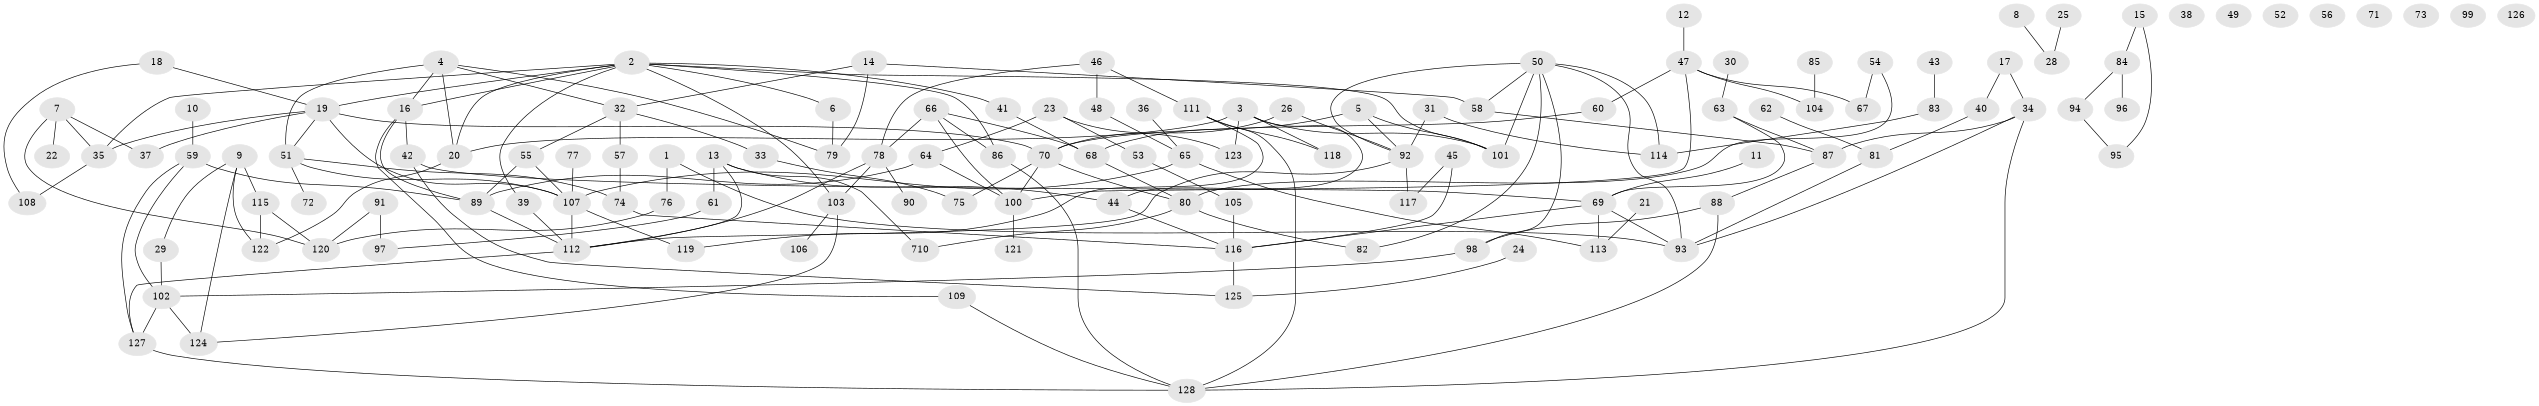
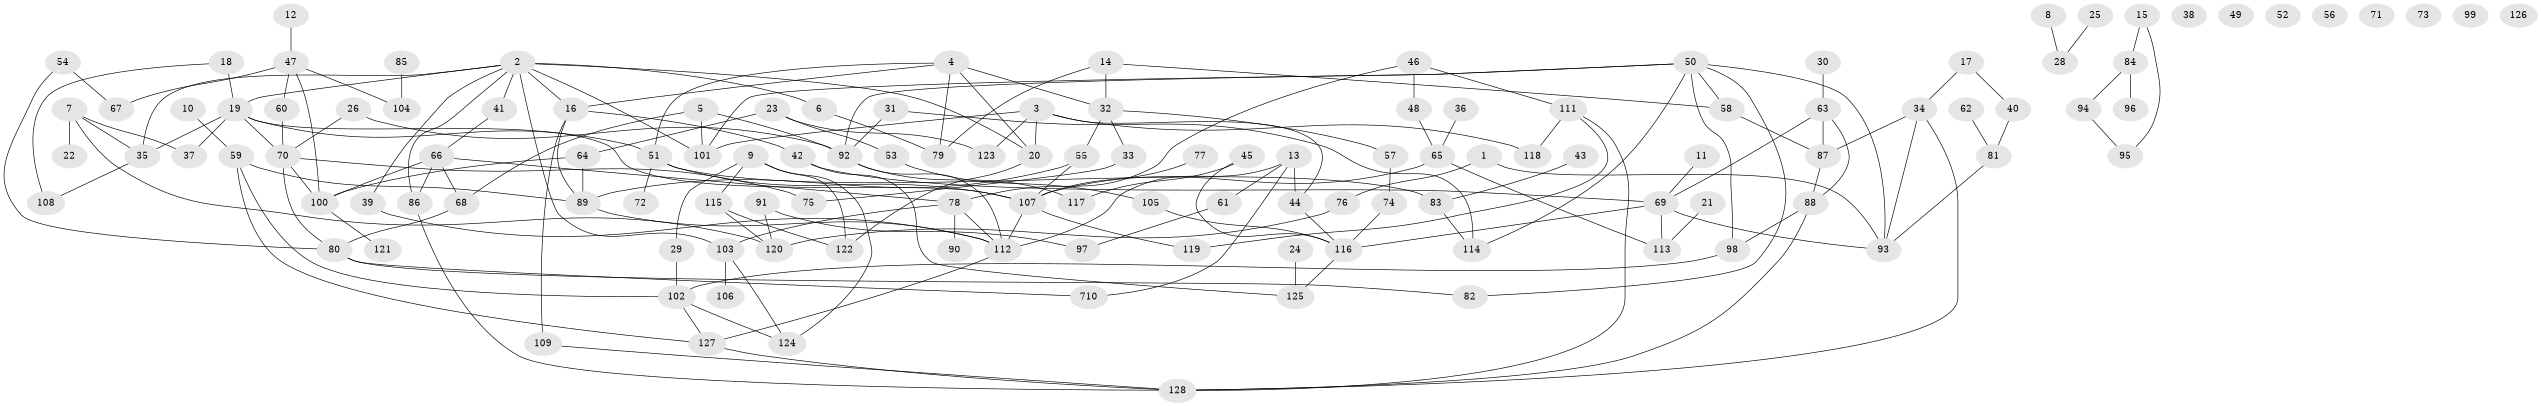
(1047, 133) -> (459, 139)
none -> (1849, 160)
(410, 170) -> (1064, 179)
